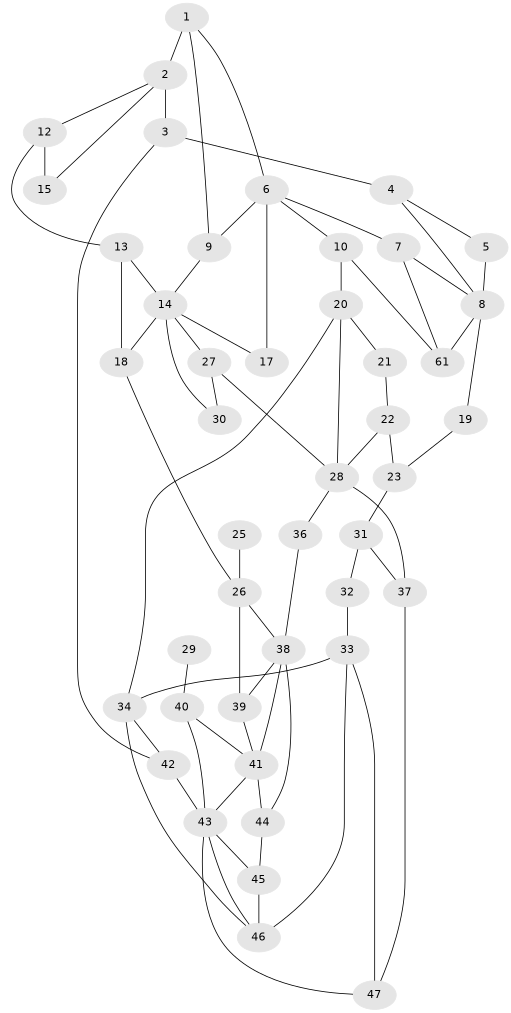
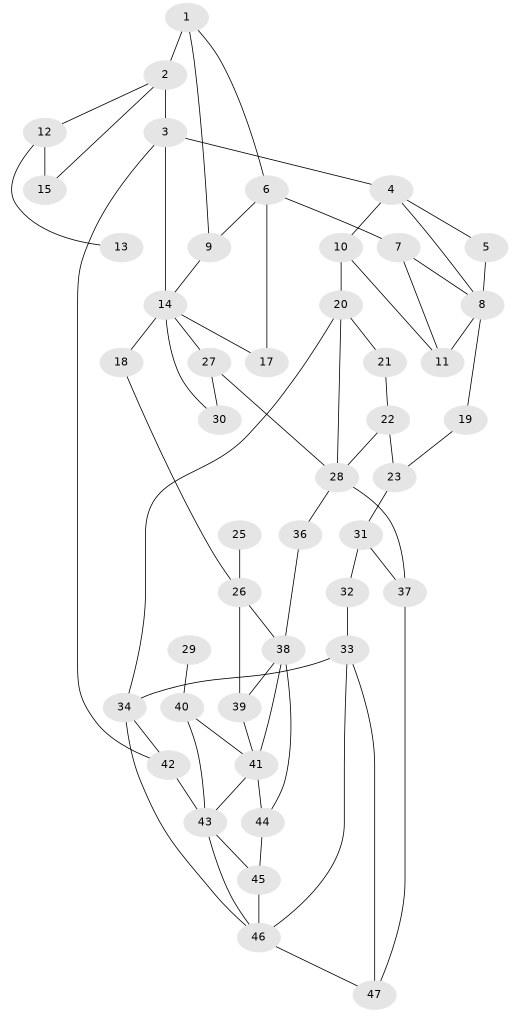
(304, 219) -> (366, 219)
(143, 276) -> (165, 219)
(122, 305) -> none
(443, 363) -> (443, 363)
(234, 956) -> (317, 966)
